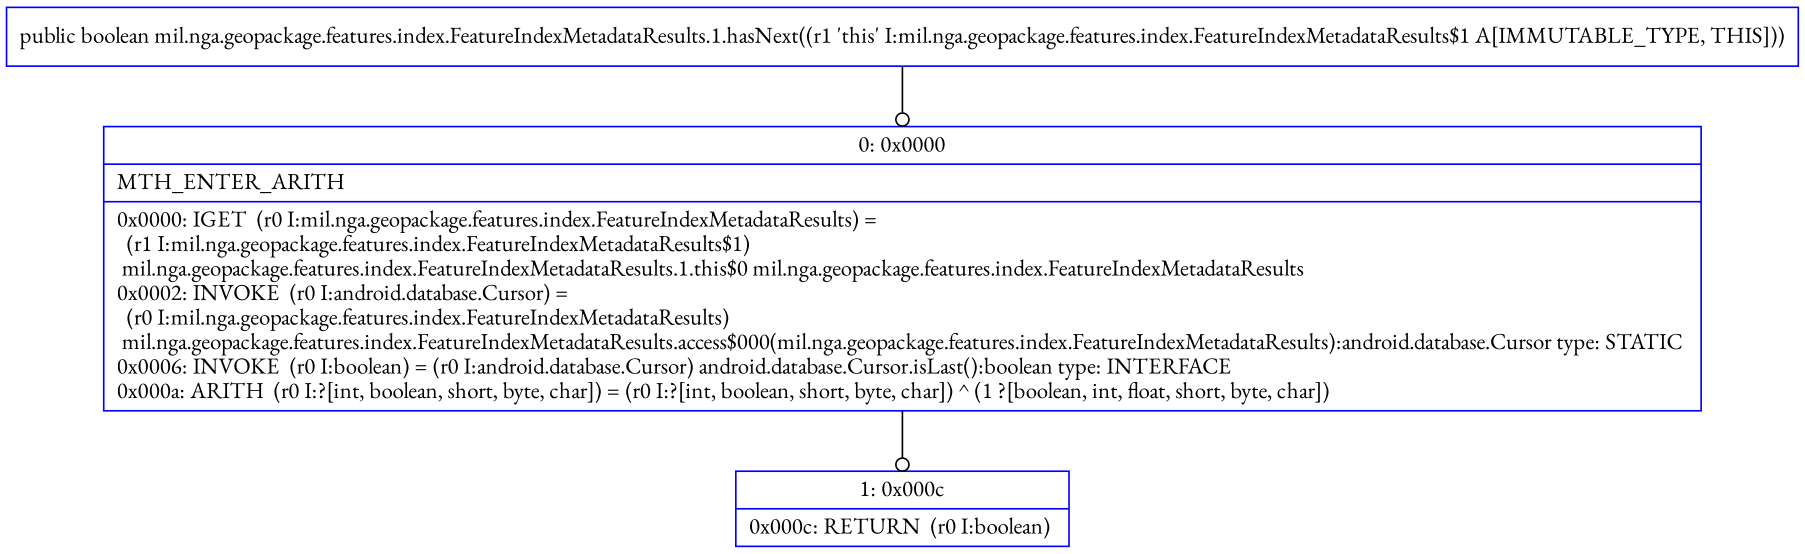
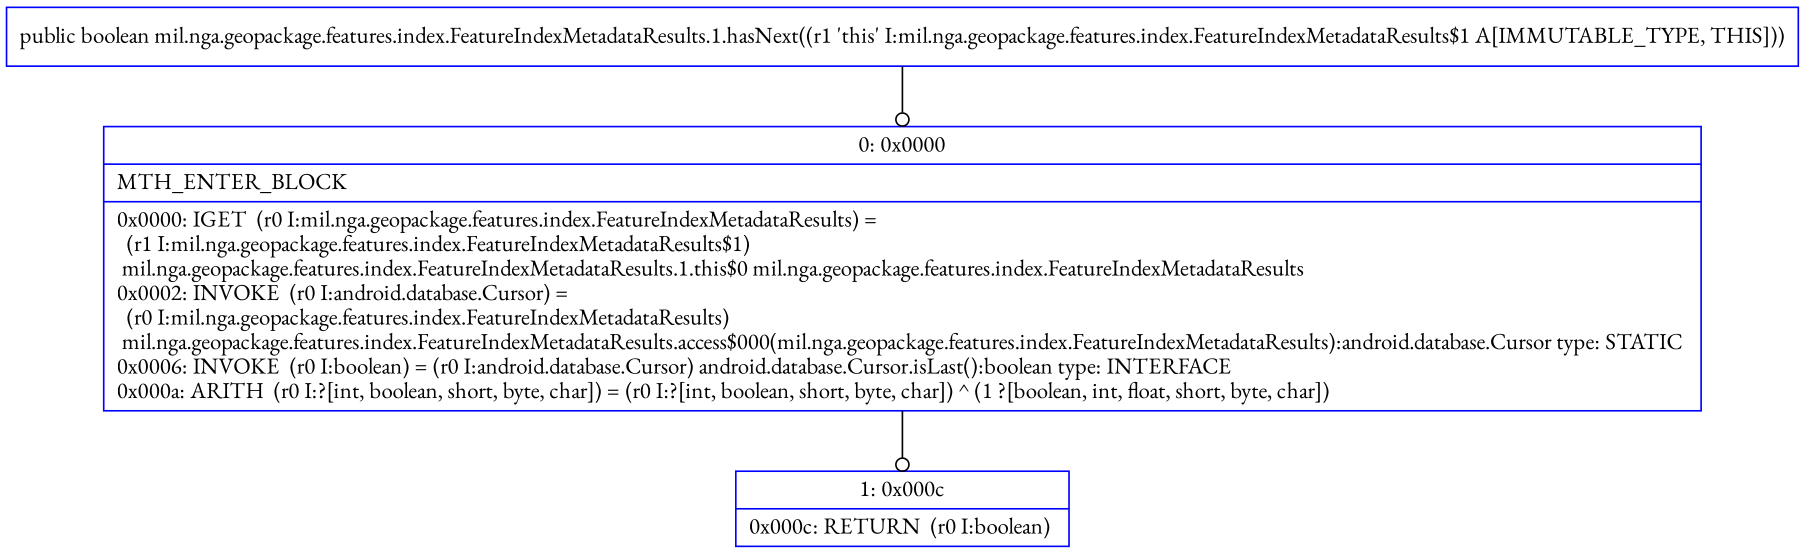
(231, 182) -> (233, 182)
